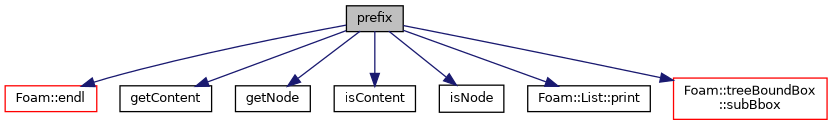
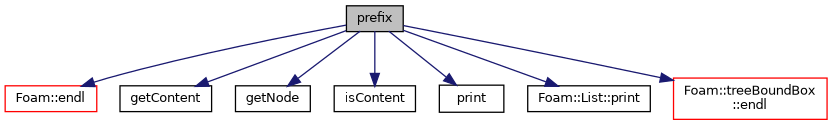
(472, 99) -> (472, 99)
(750, 99) -> (750, 99)
